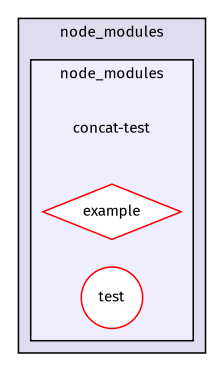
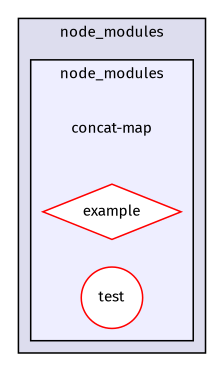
(112, 129) -> (112, 129)
